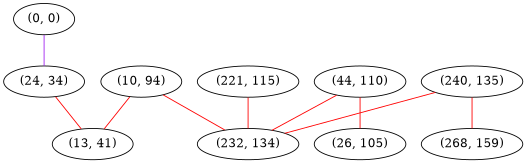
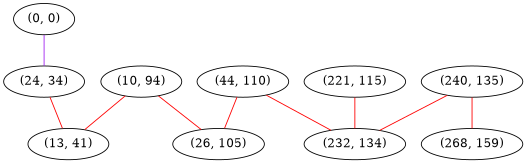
(194, 112) -> (180, 113)
